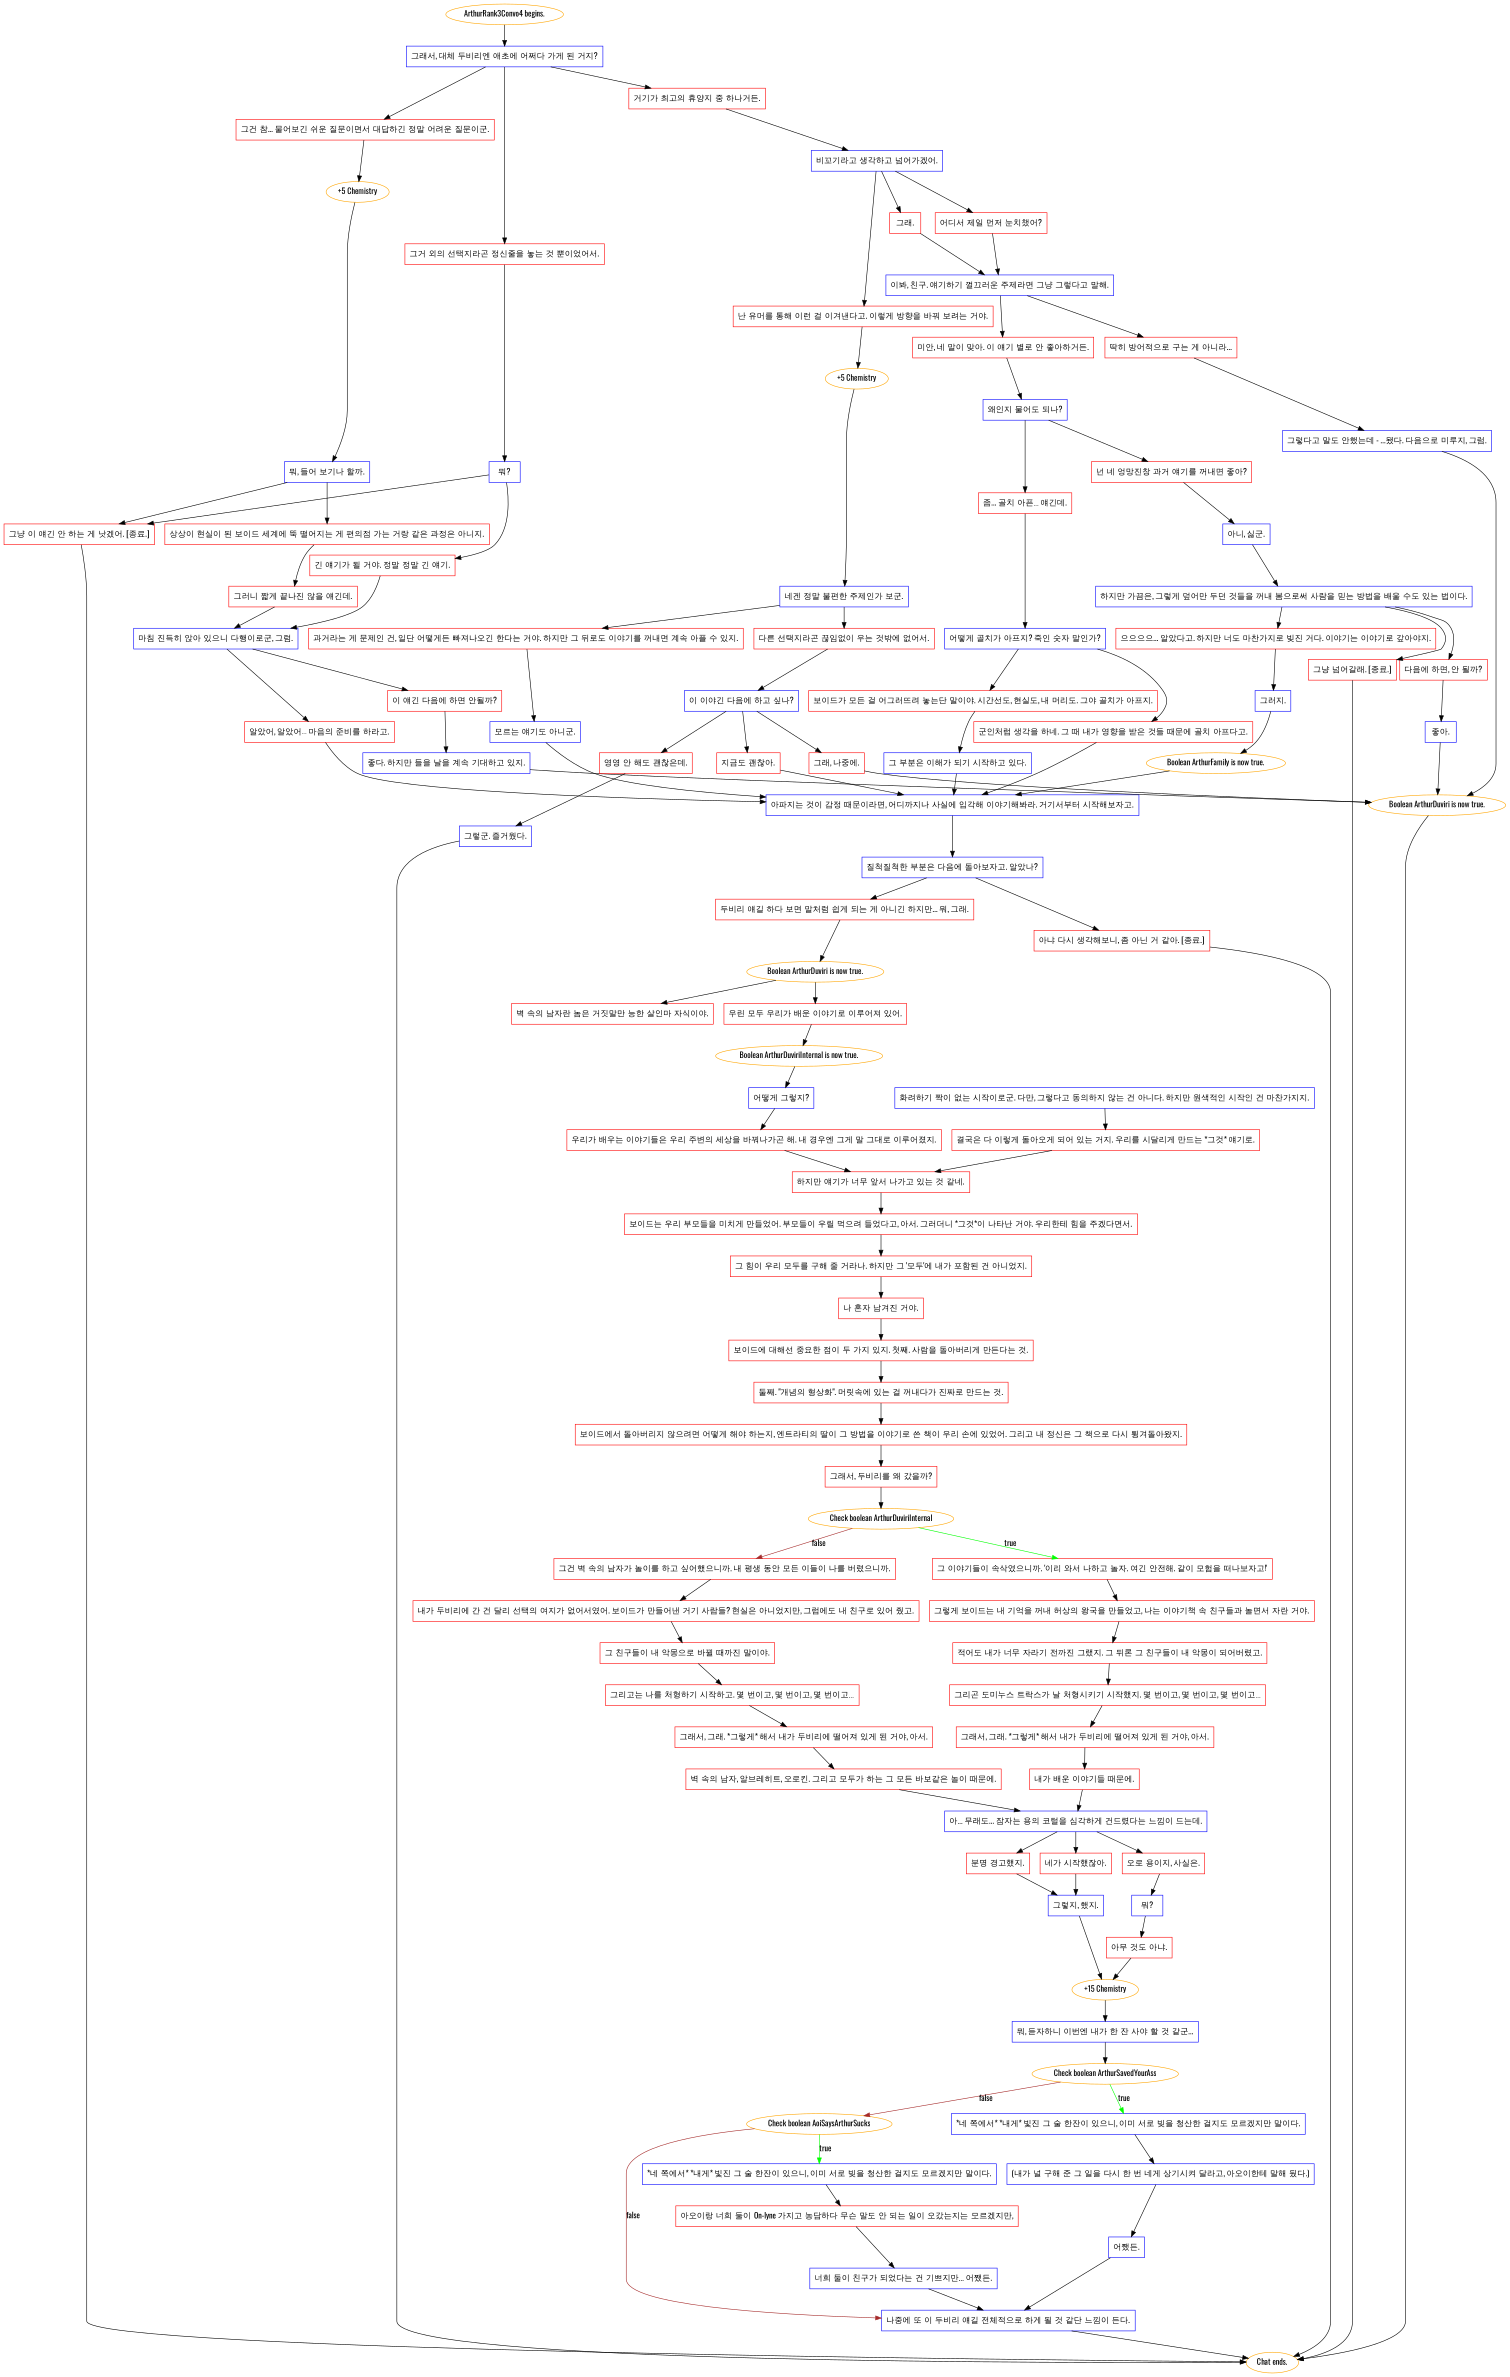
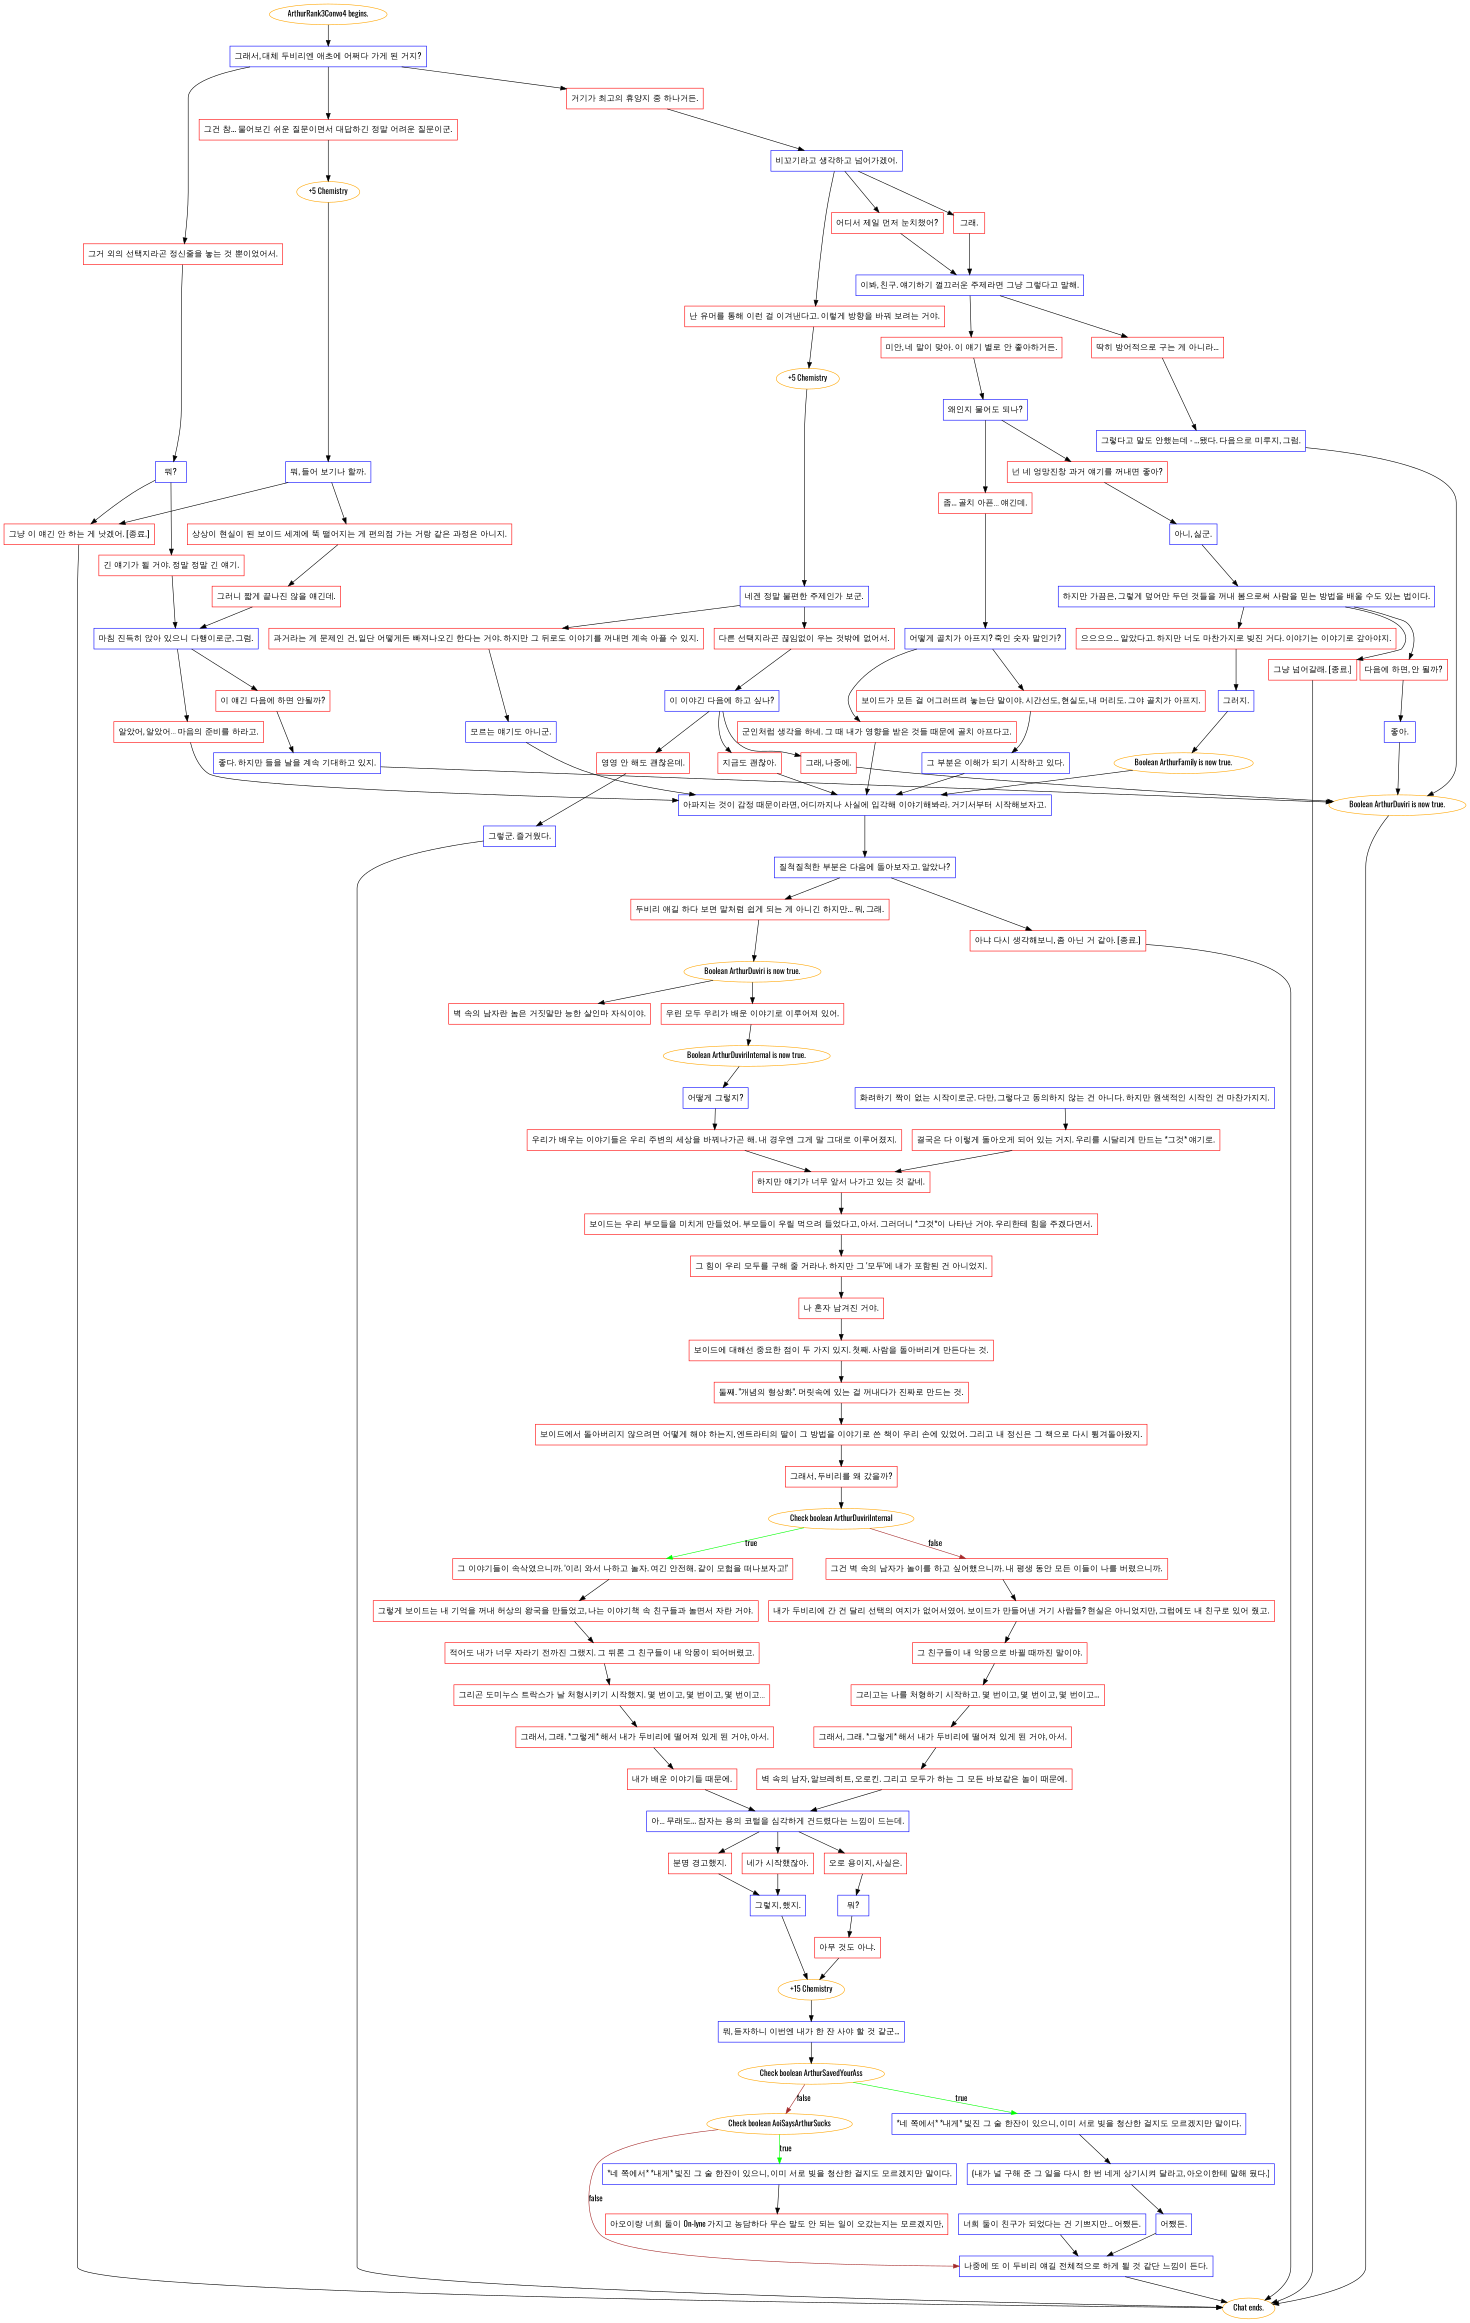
(873, 2245) -> none
